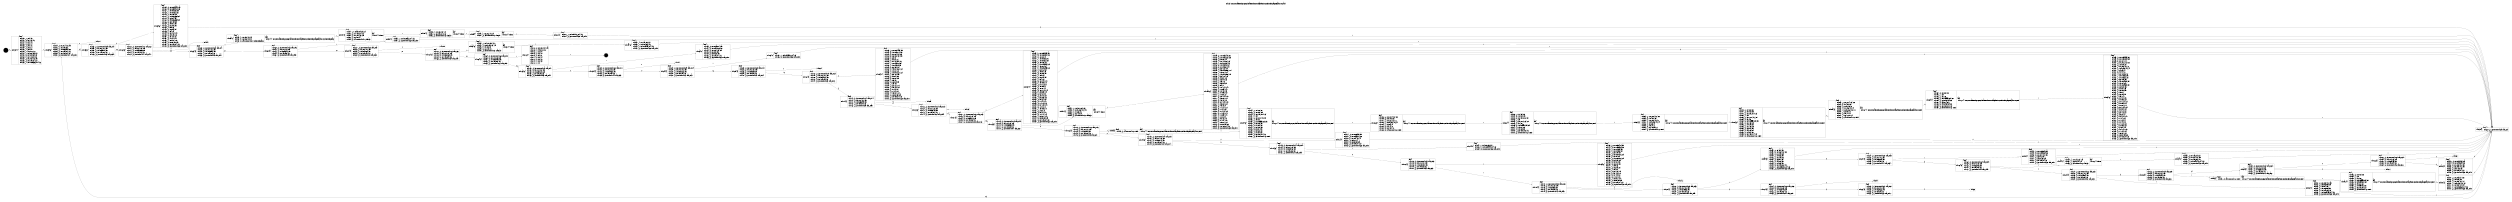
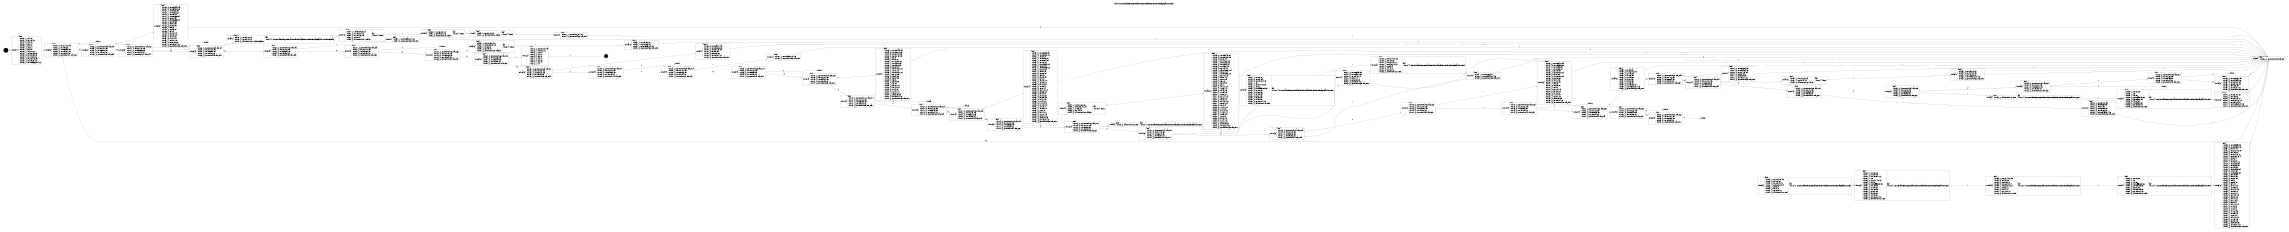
(1549, 123) -> none
